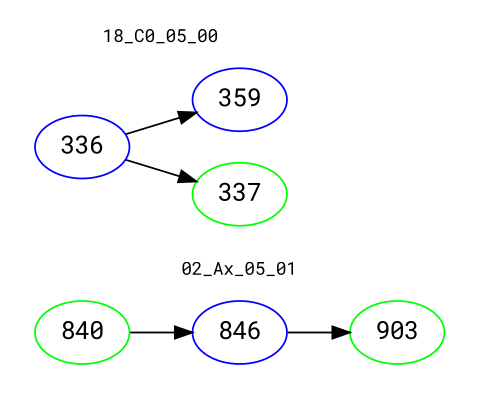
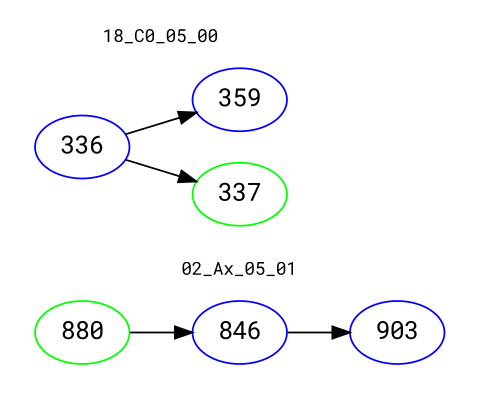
(82, 332) -> (82, 332)
(397, 332) -> (397, 332)
